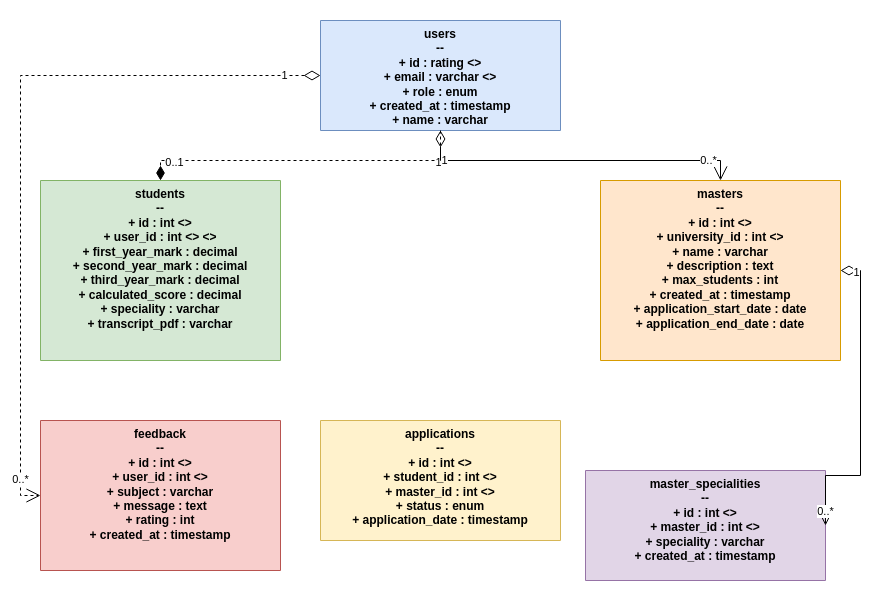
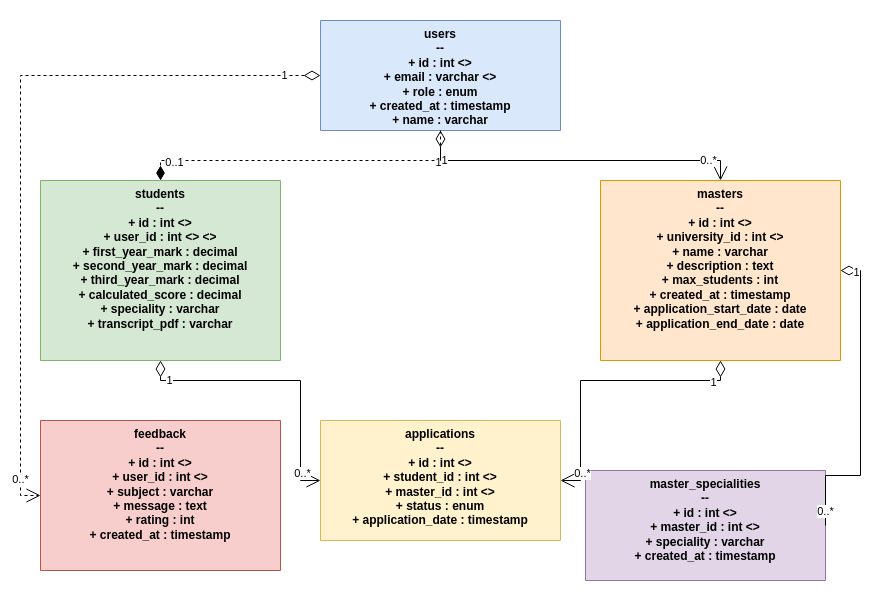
(441, 78) -> (441, 78)
none -> (287, 381)
none -> (595, 381)
(826, 519) -> (826, 520)
